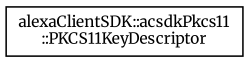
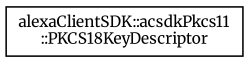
(125, 32) -> (125, 32)
